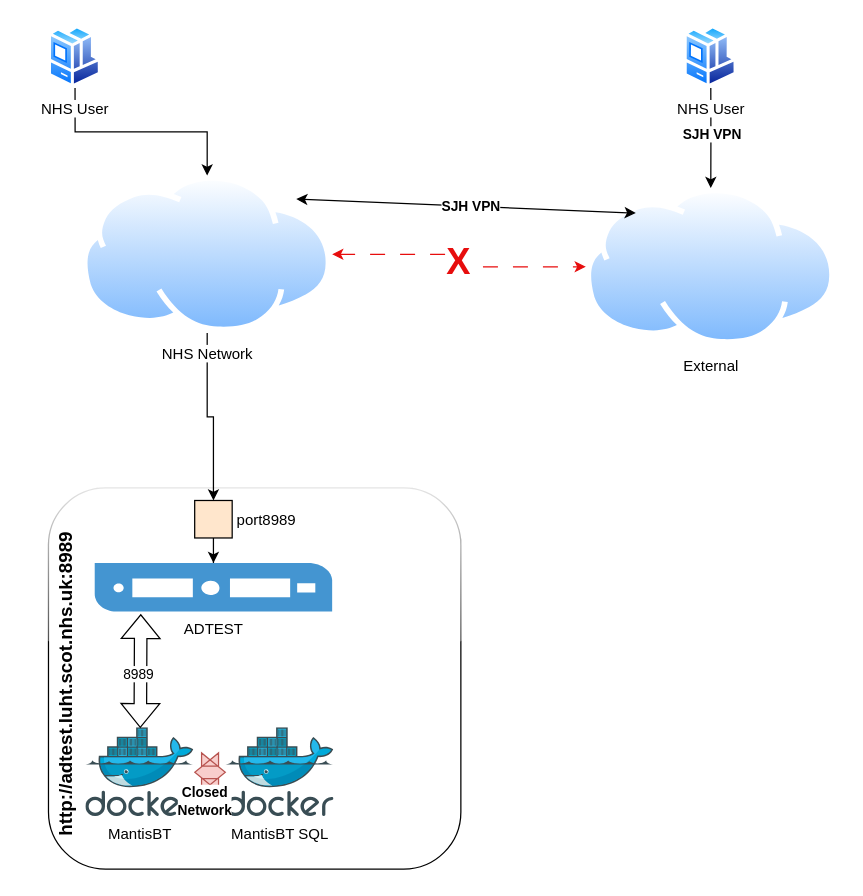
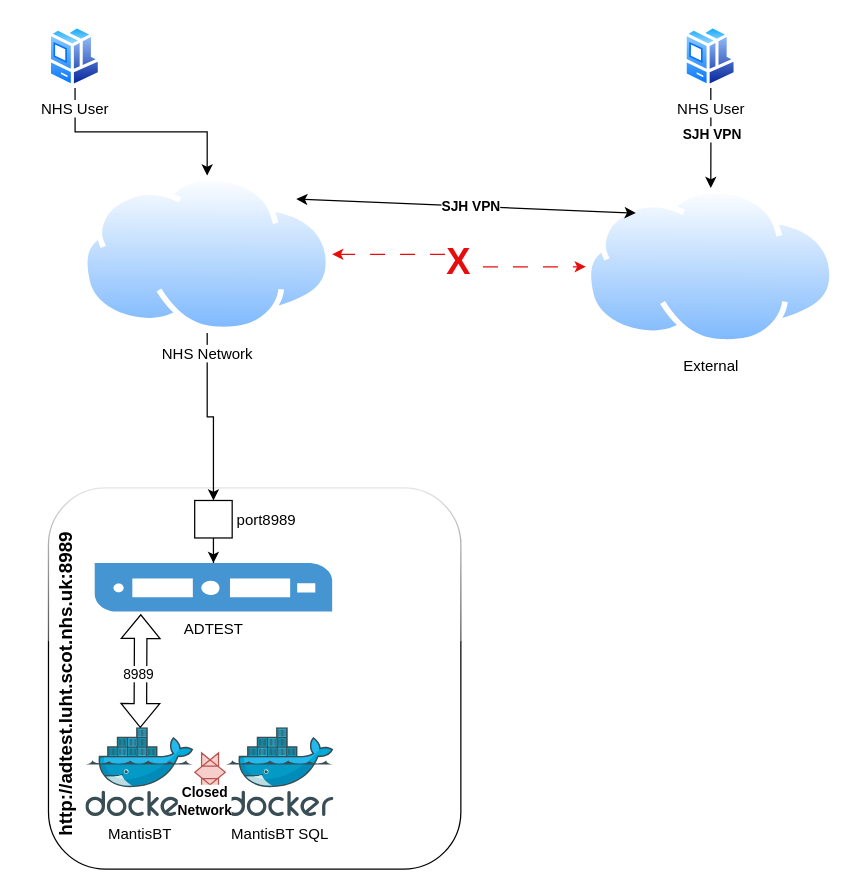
(213, 519) -> (213, 519)
